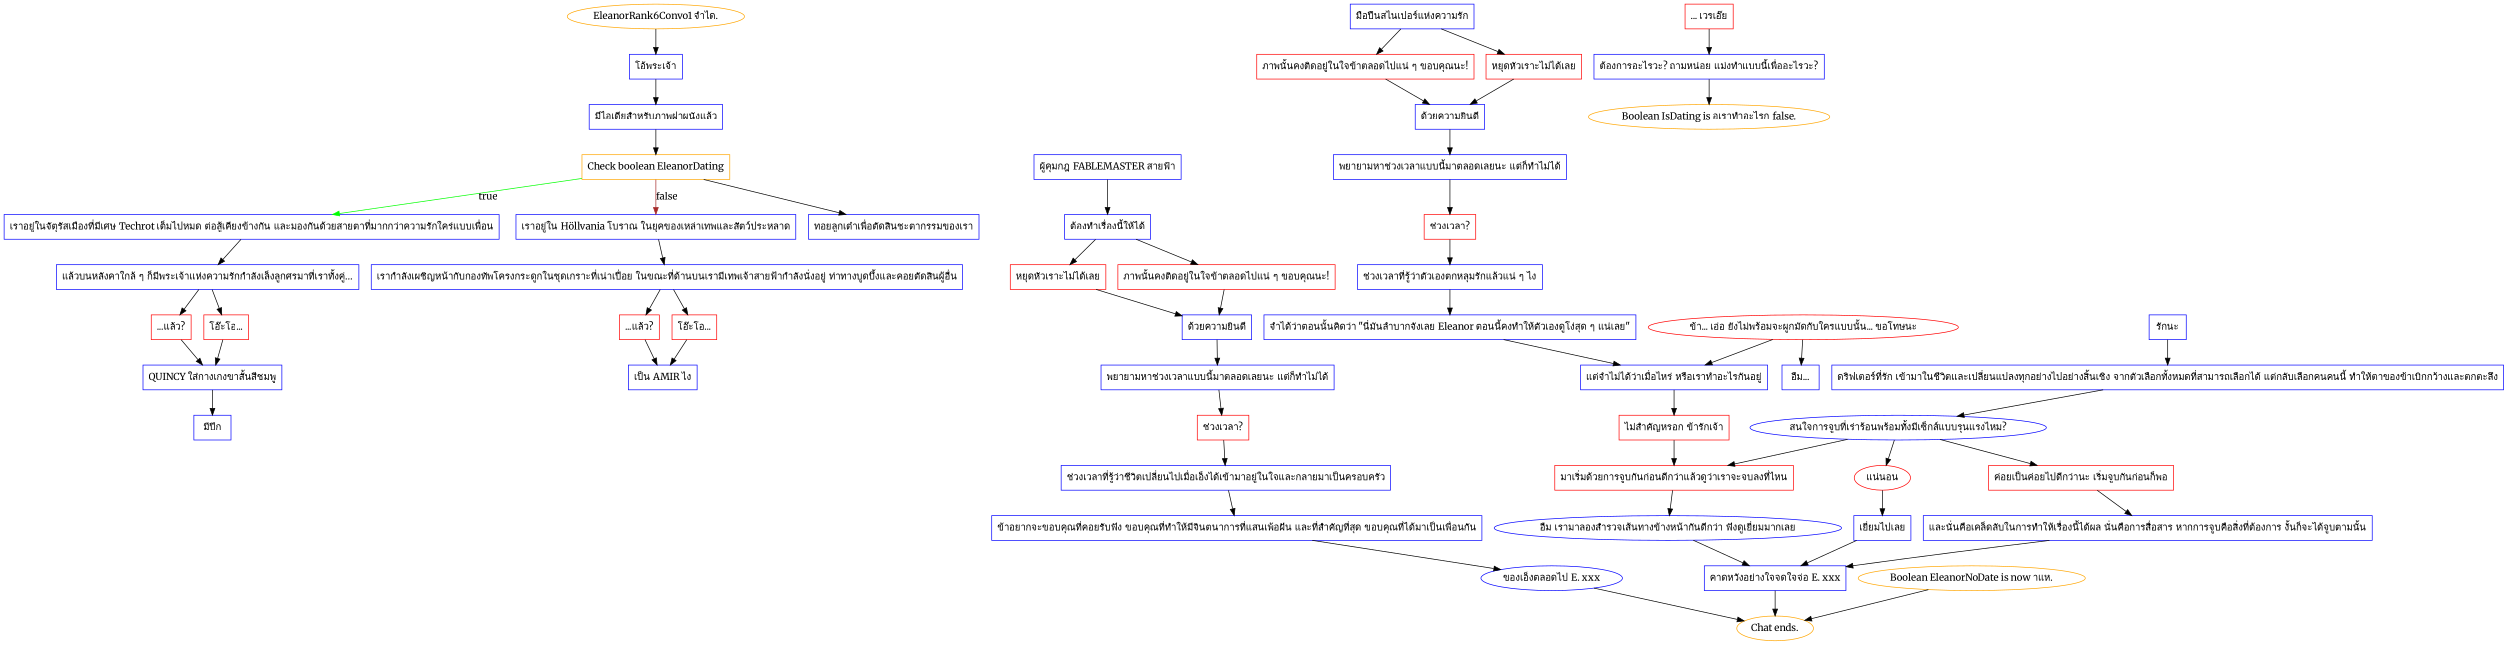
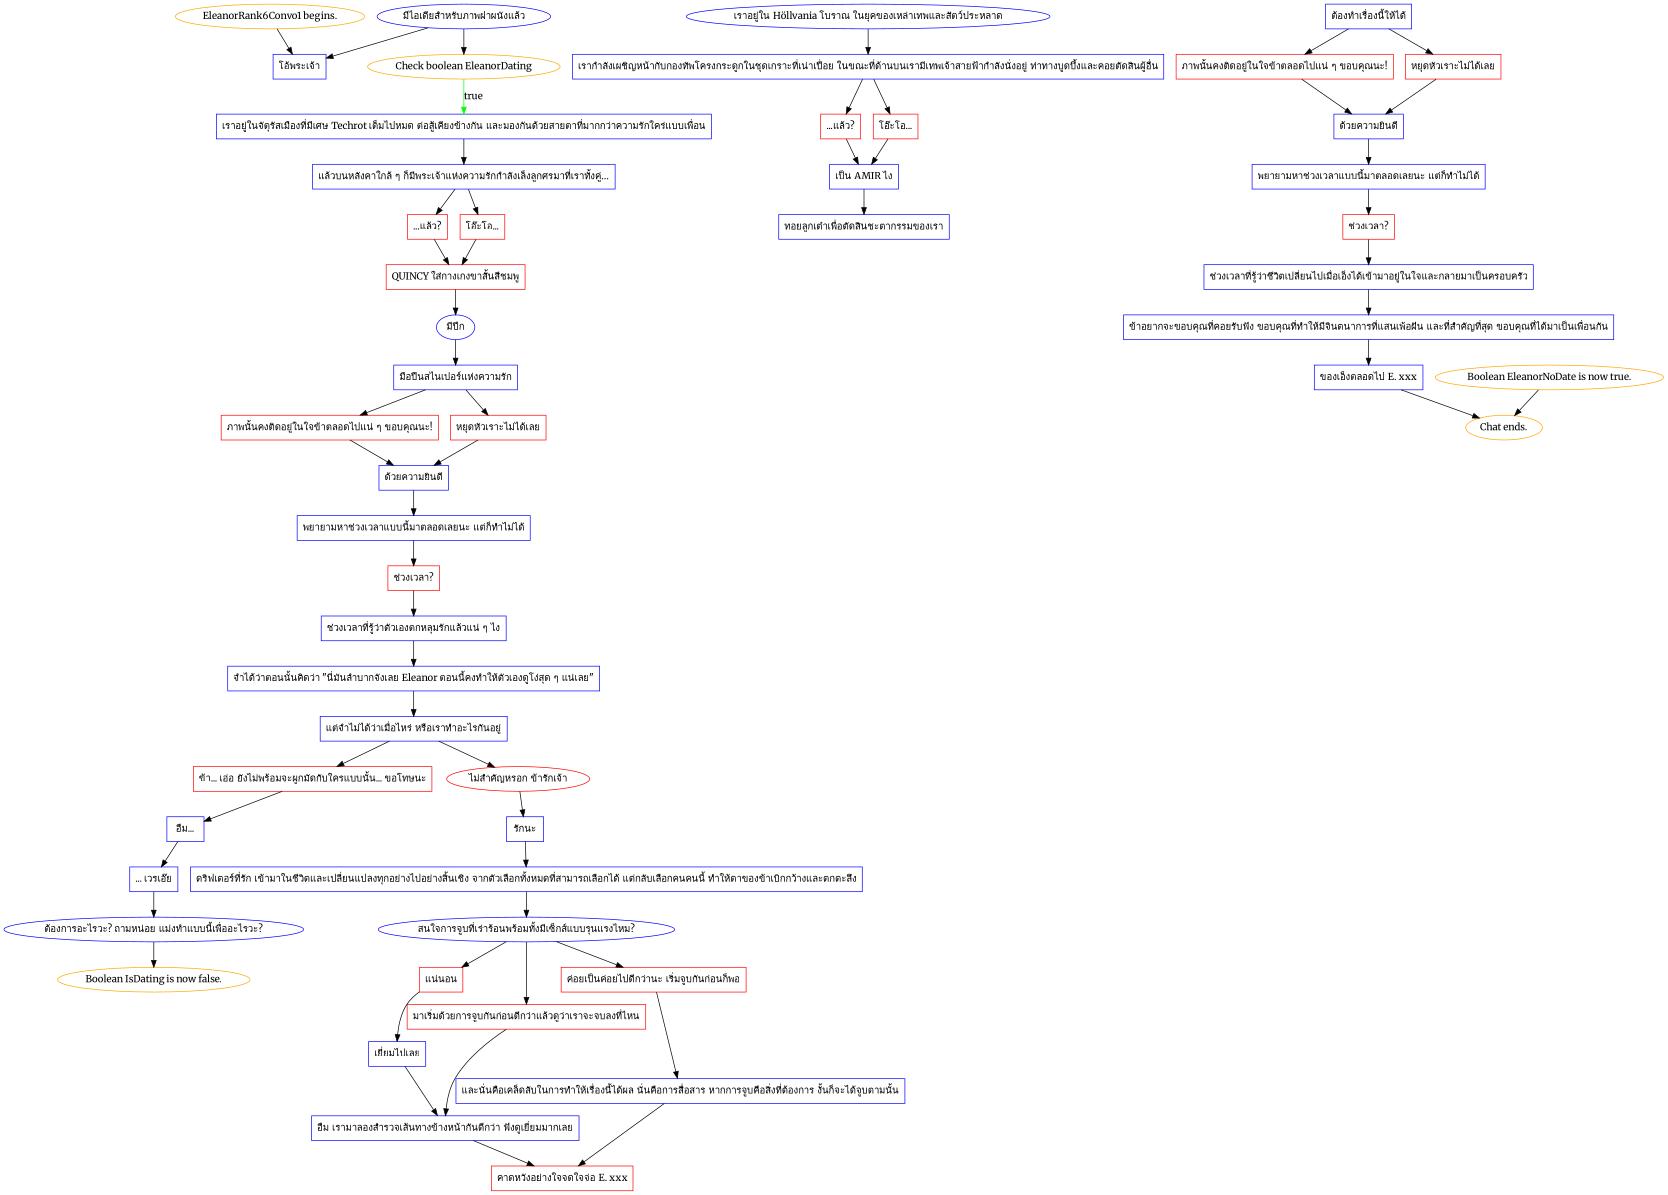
(656, 16) -> (270, 16)
(1709, 16) -> (154, 879)
(1709, 67) -> (154, 930)
(656, 88) -> (380, 42)
(656, 117) -> (464, 16)
(1709, 117) -> (154, 980)
(656, 167) -> (464, 67)
(1108, 167) -> none
(656, 194) -> none
(772, 196) -> (864, 198)
(656, 227) -> (868, 16)
(1803, 327) -> (313, 779)
none -> (456, 349)
(1742, 351) -> (366, 752)
(212, 377) -> (456, 277)
(212, 428) -> (456, 327)
(1674, 428) -> (518, 779)
(1674, 449) -> (521, 801)
(1882, 478) -> (441, 980)
(1668, 528) -> (445, 1128)
(1832, 552) -> (419, 1088)
(1552, 578) -> (1369, 377)
(1775, 578) -> (562, 1178)
(1972, 578) -> (1549, 377)
(1775, 600) -> none
none -> (172, 851)
